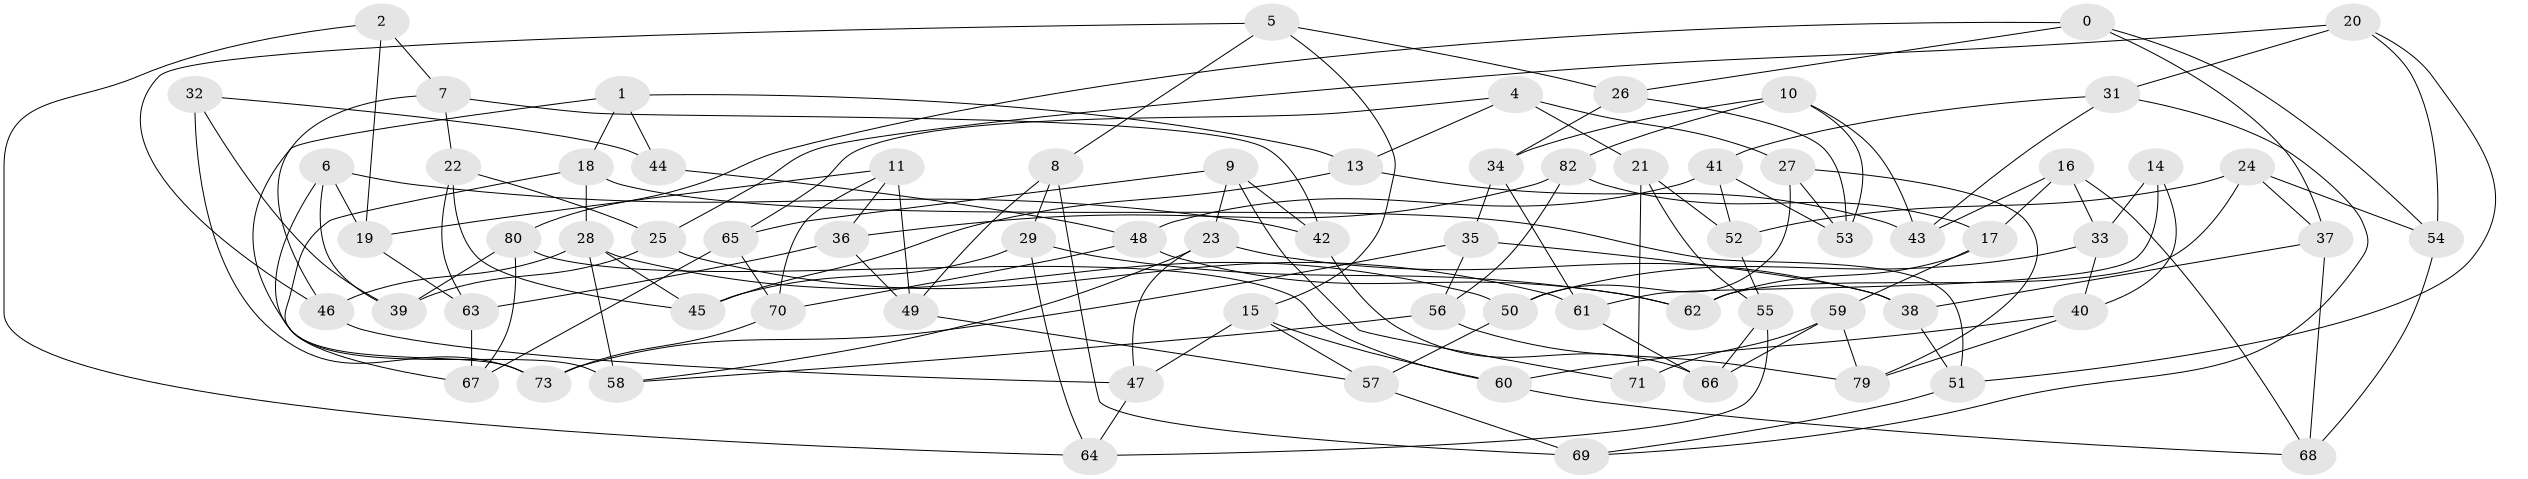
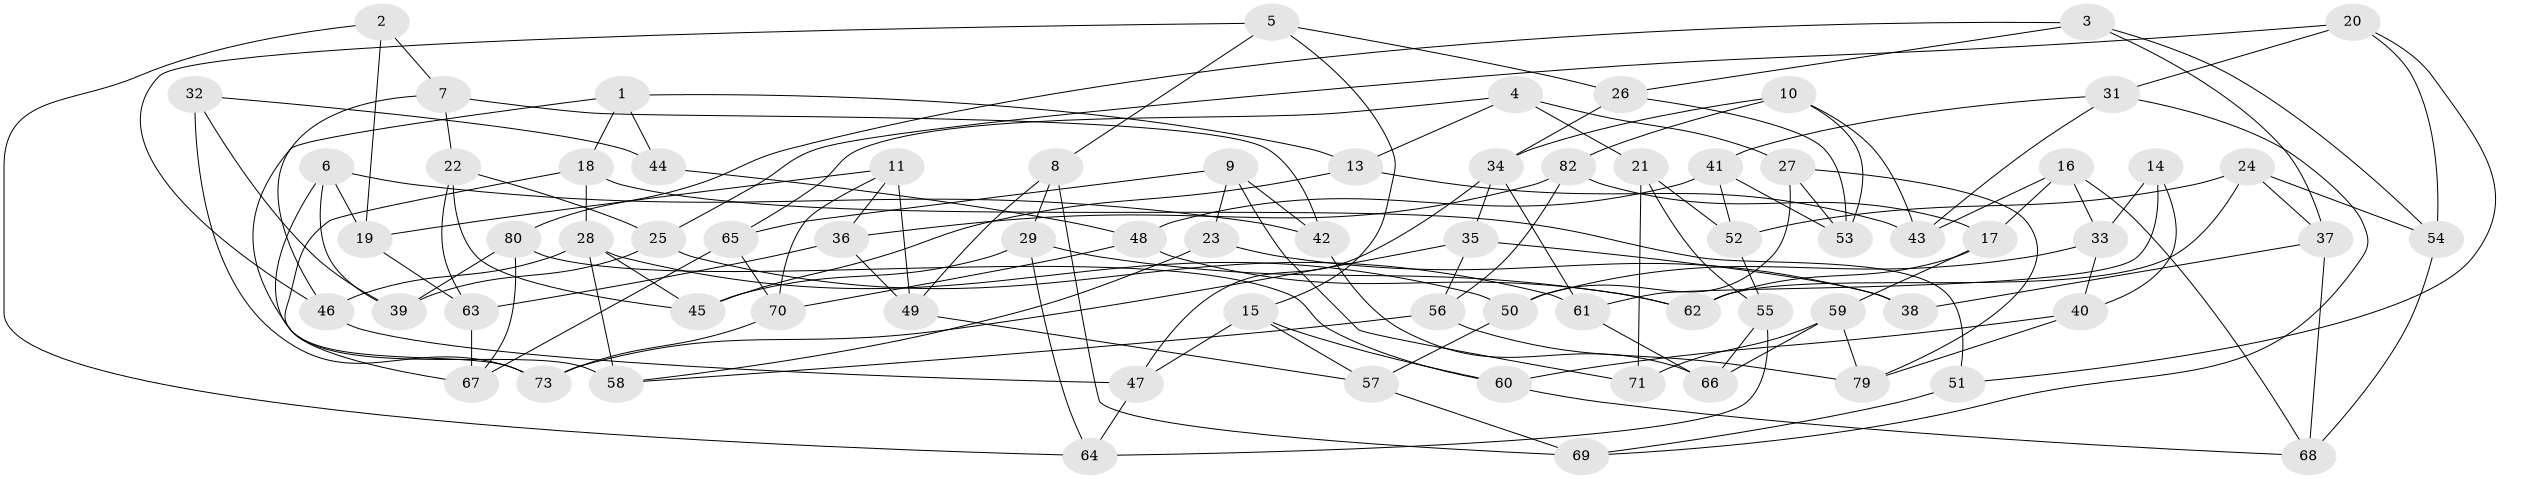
(2088, 22) -> (2088, 22)
(1145, 292) -> (1381, 247)
(1932, 345) -> none
